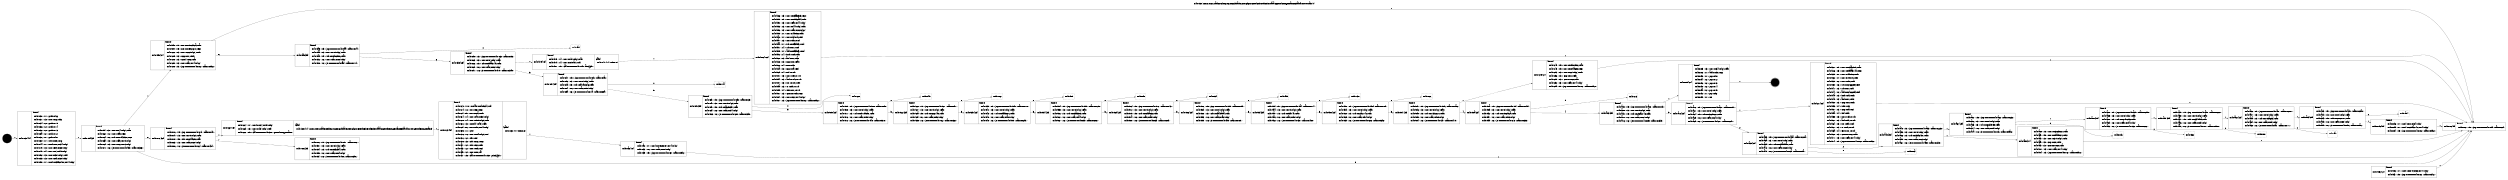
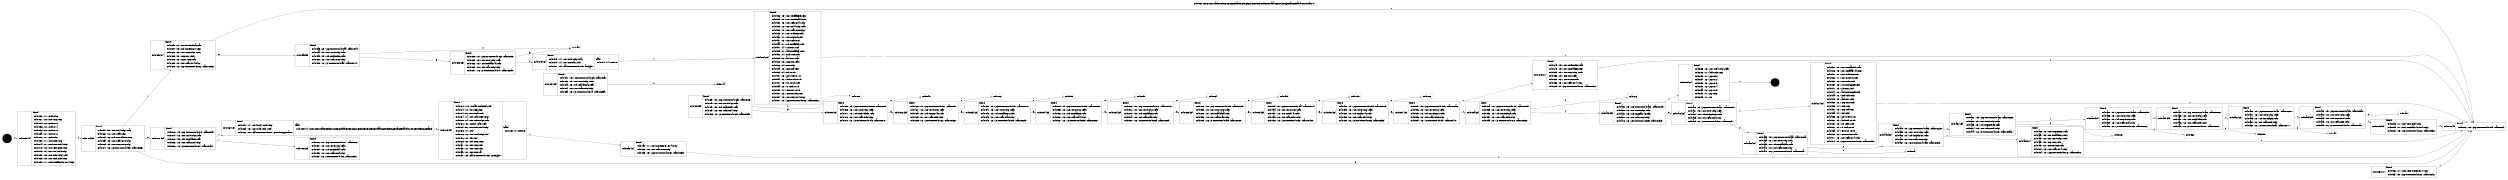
(529, 74) -> (542, 52)
(648, 95) -> none
